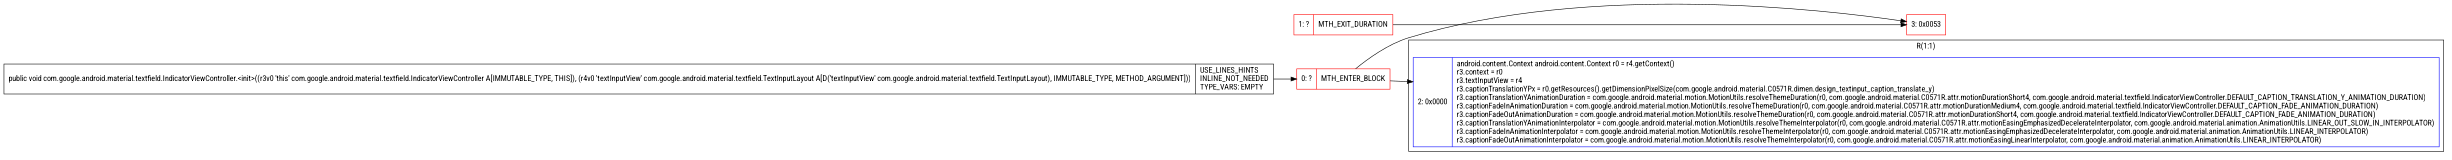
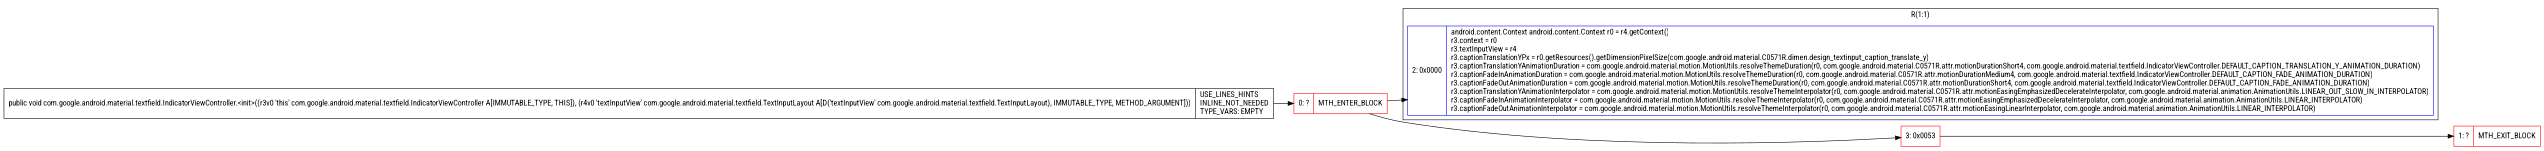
(1353, 24) -> (2507, 136)
(1647, 25) -> (2194, 136)
